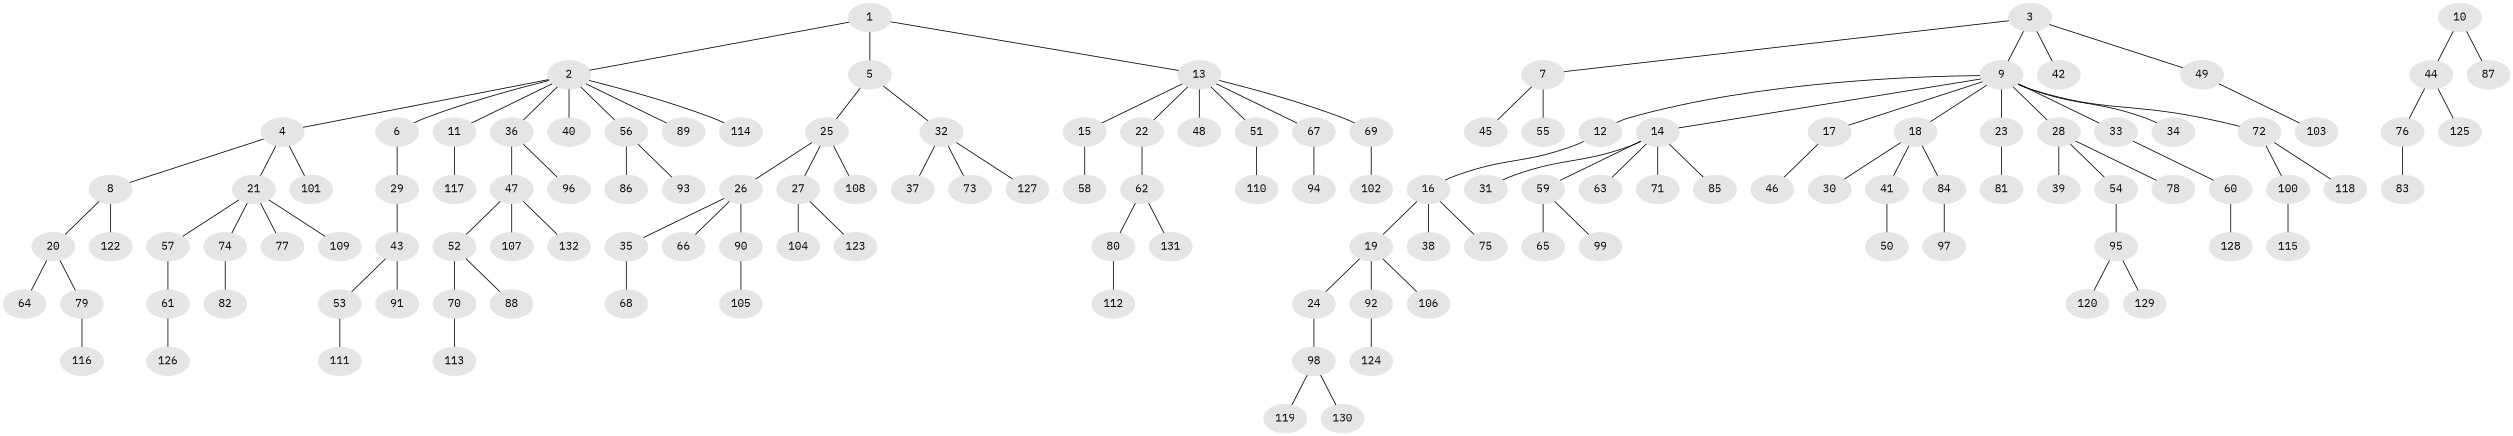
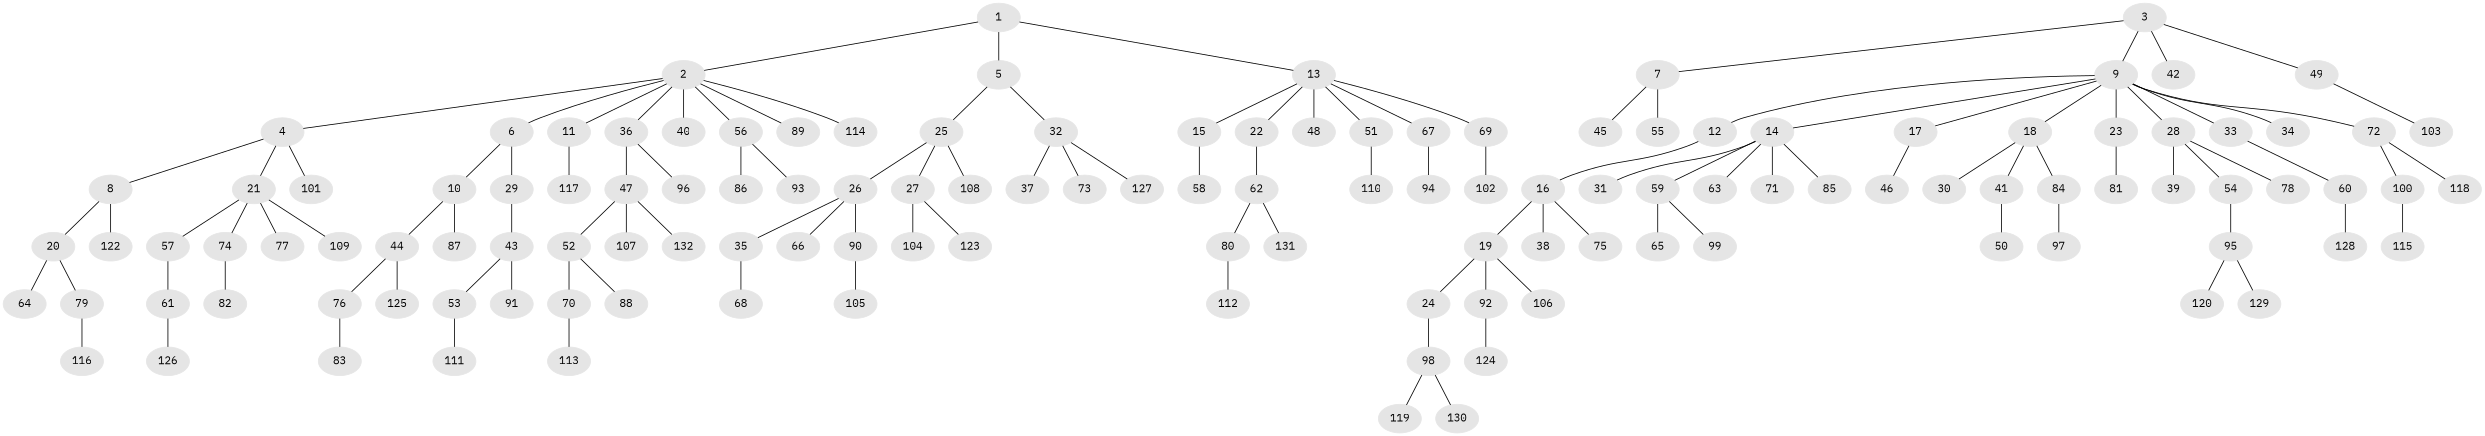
none -> (483, 161)
